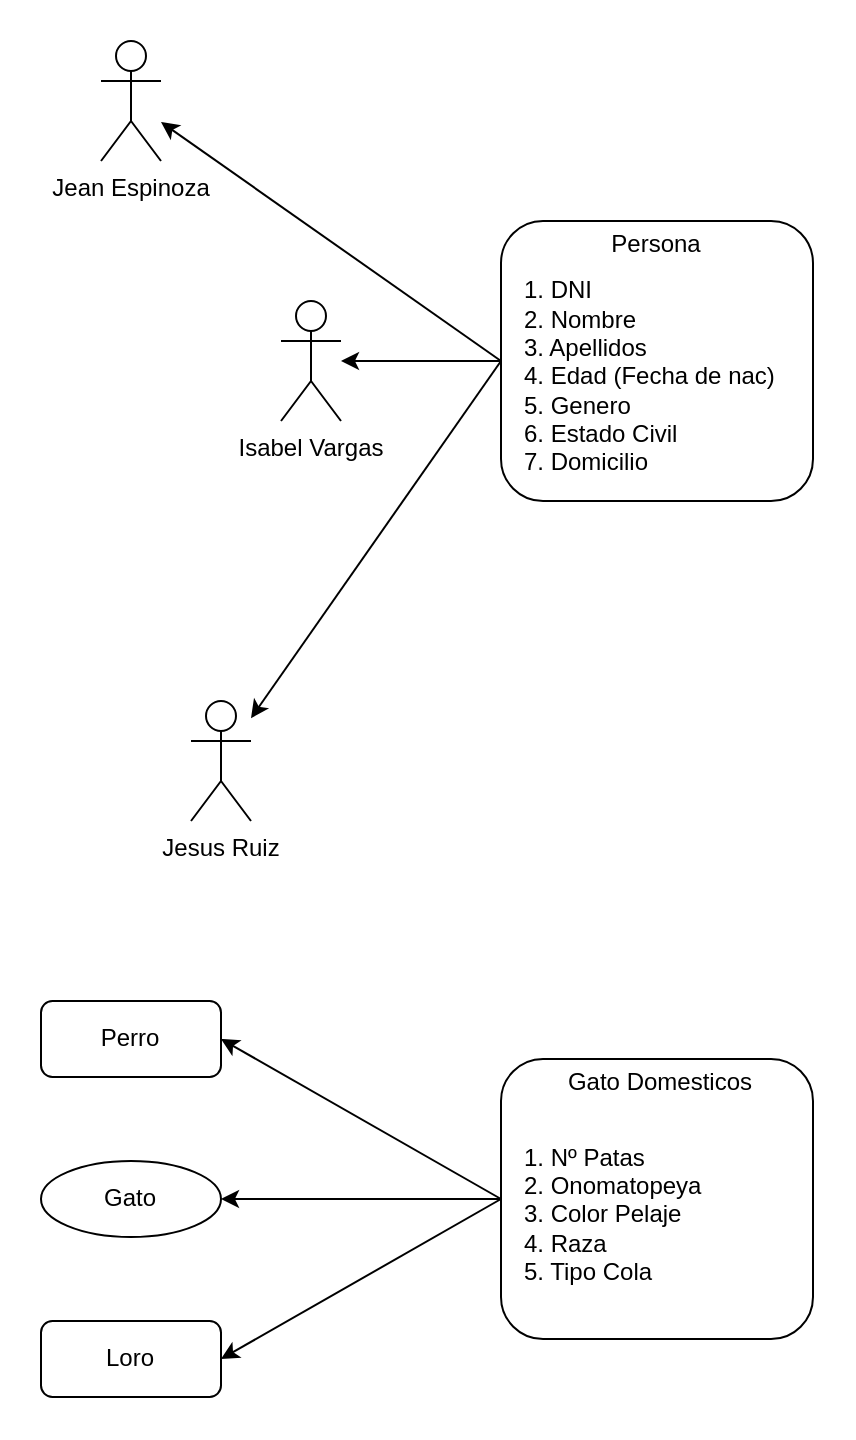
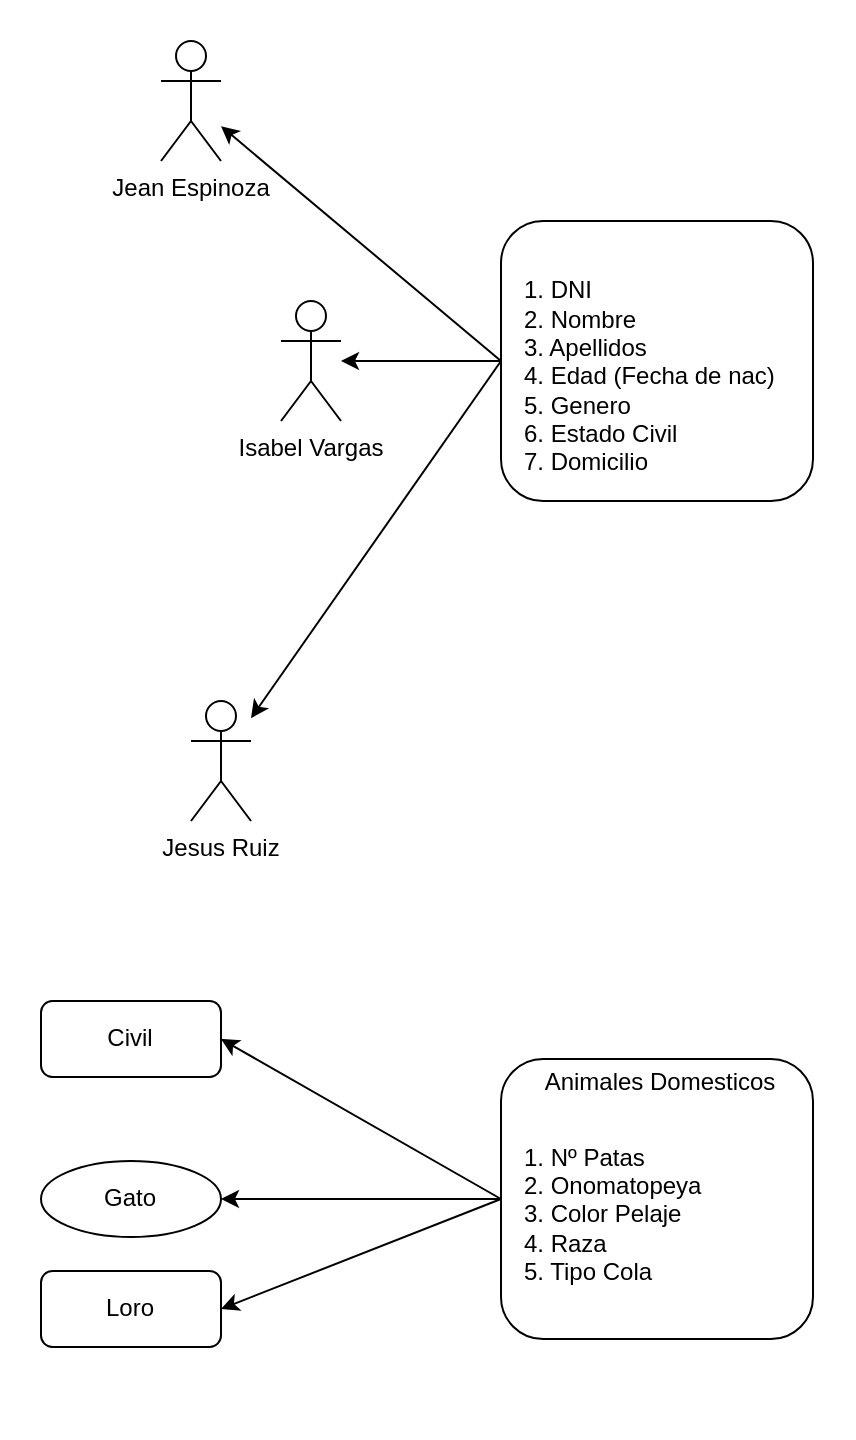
(131, 101) -> (191, 101)
(657, 245) -> none
(131, 1039) -> (131, 1039)
(661, 1083) -> (661, 1083)
(131, 1359) -> (131, 1309)
